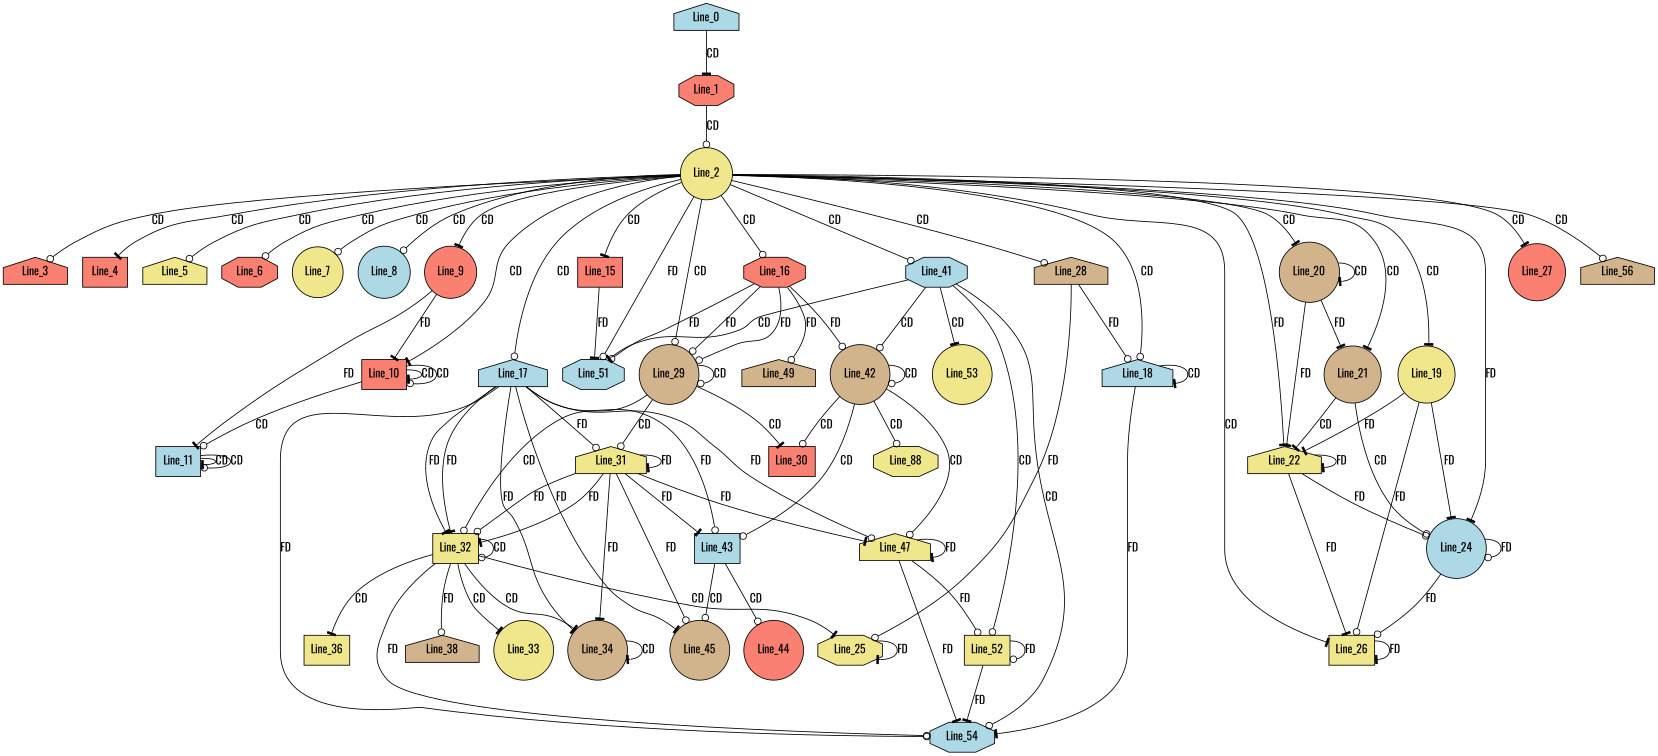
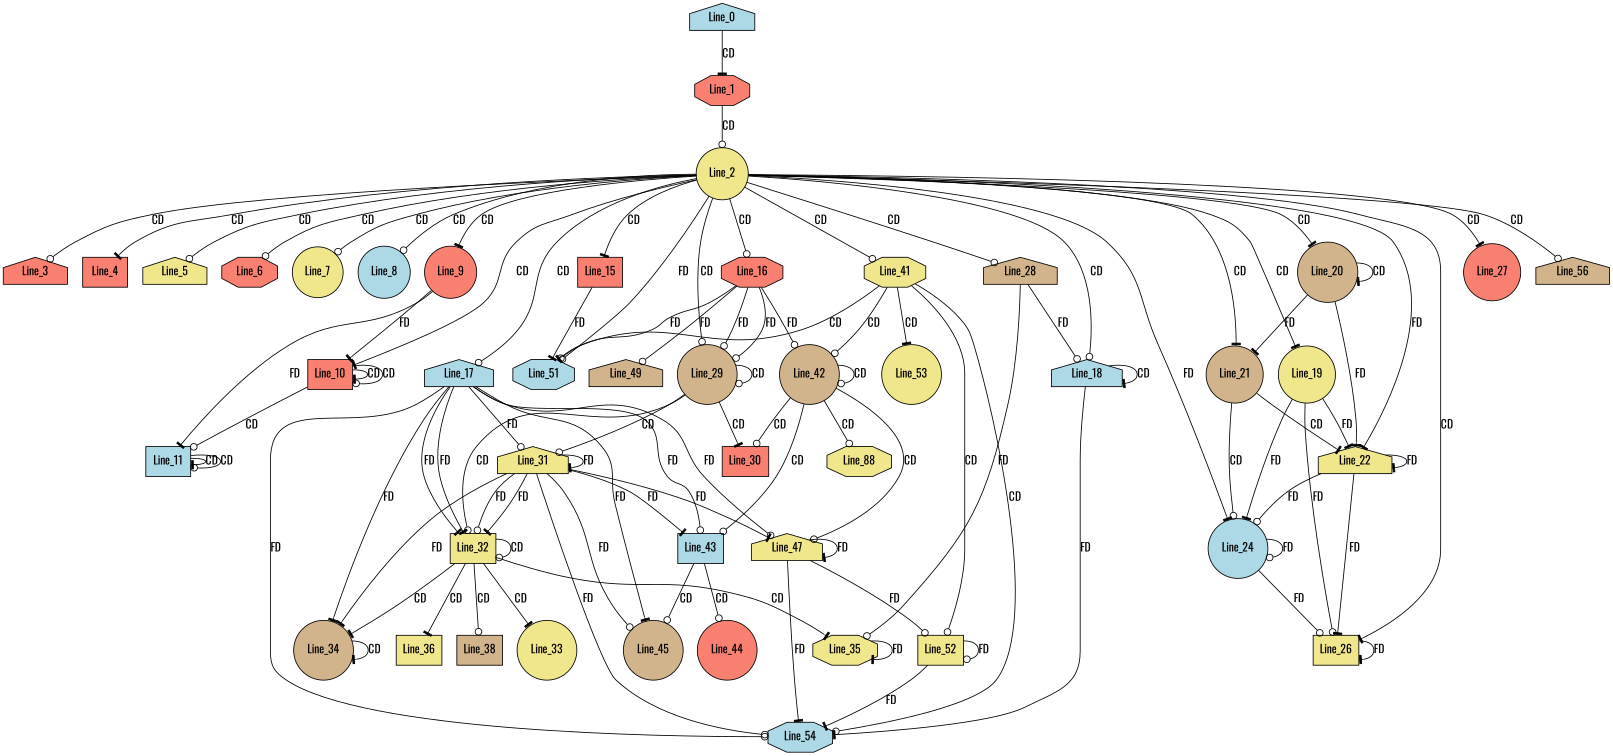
(937, 272) -> (895, 272)
(449, 599) -> (484, 599)
(442, 650) -> (480, 650)
(850, 650) -> (845, 650)
(584, 718) -> (601, 652)
